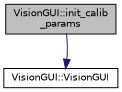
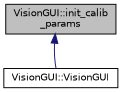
(67, 46) -> (55, 56)
